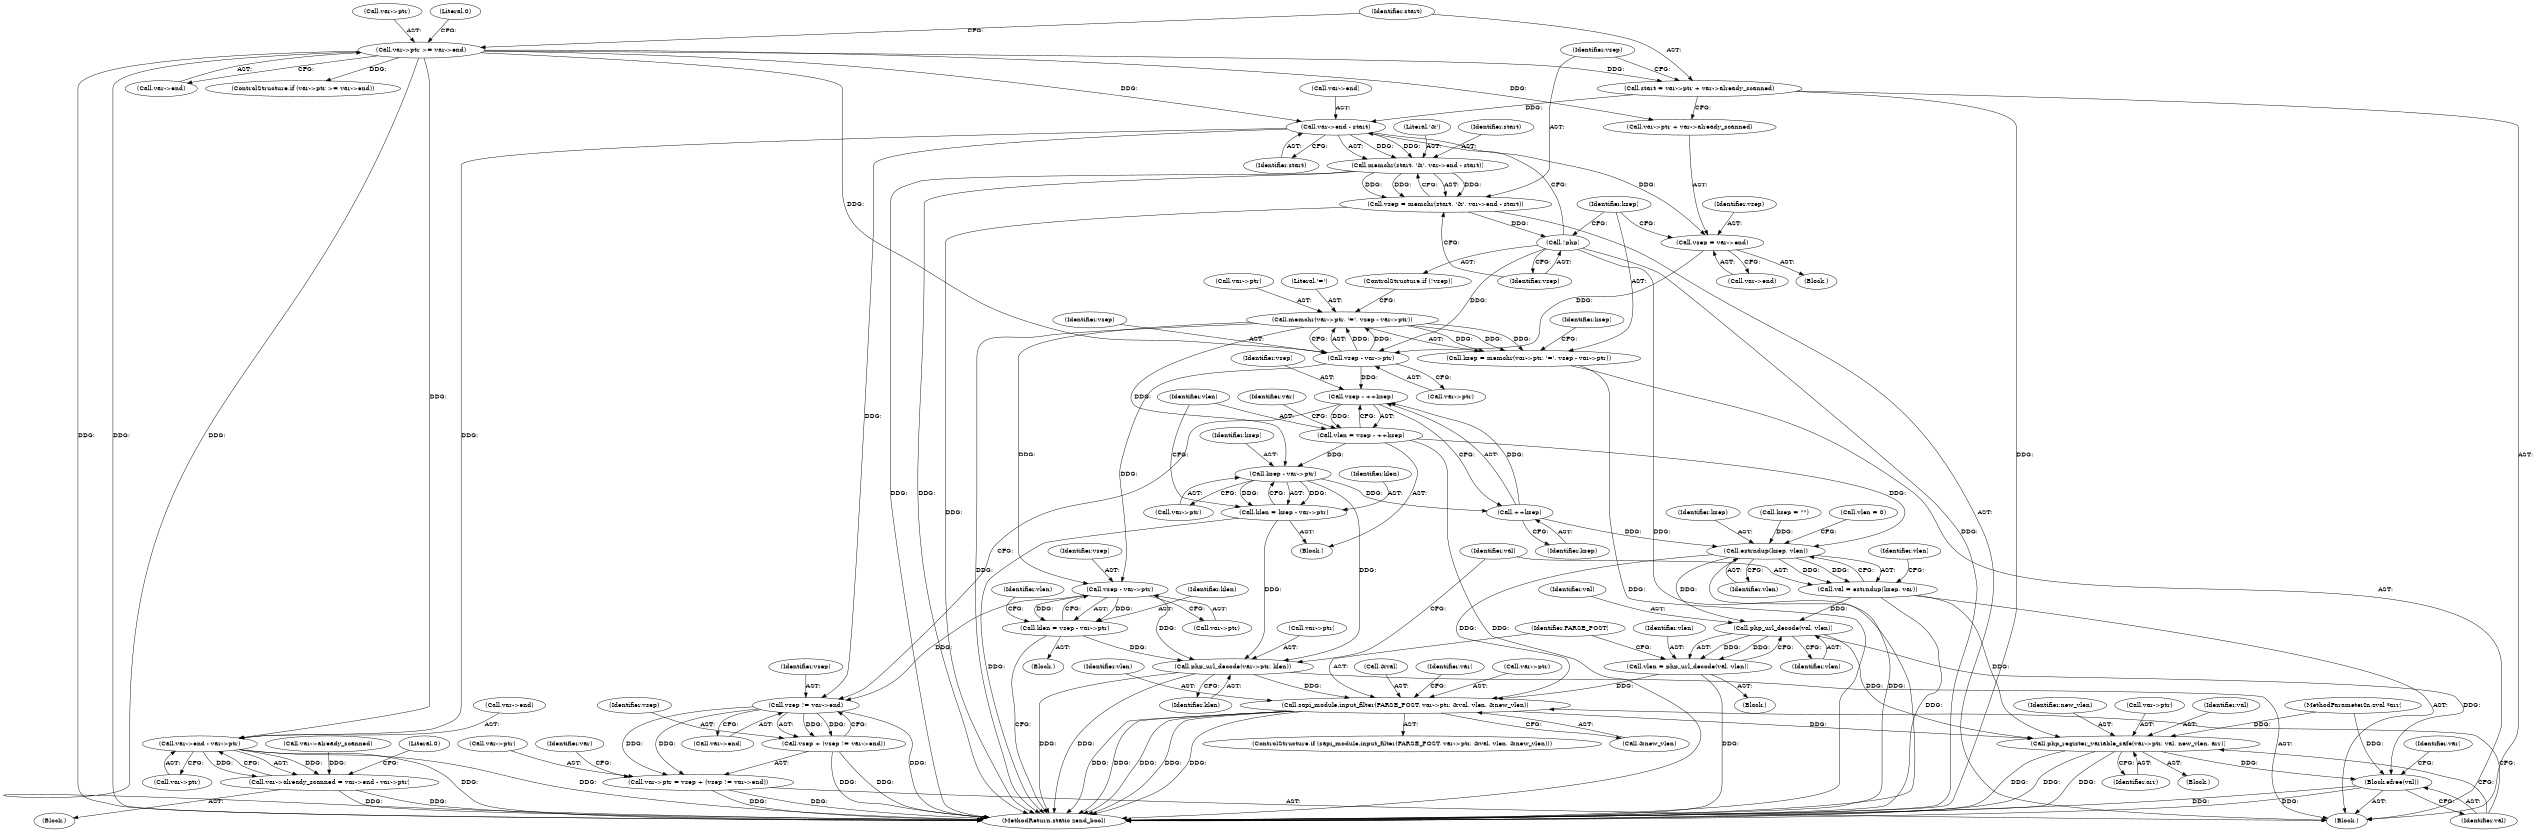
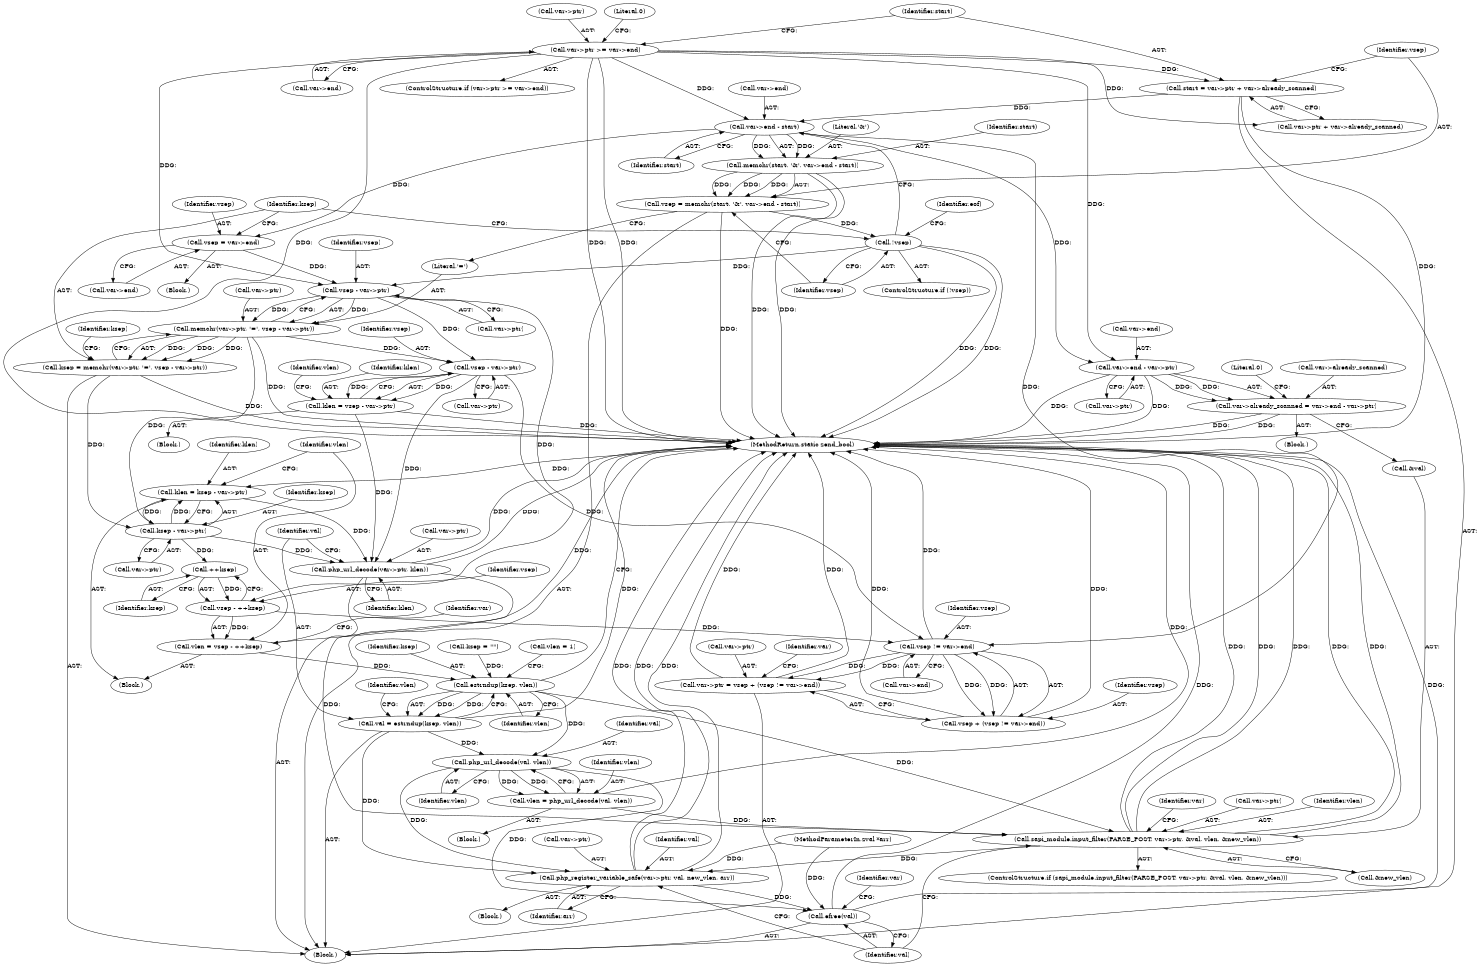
(379, 69) -> (552, 69)
(1693, 184) -> (1274, 113)
(1422, 189) -> (569, 234)
none -> (959, 204)
(1563, 243) -> (893, 243)
(1377, 299) -> (132, 339)
(1360, 418) -> none
(1324, 454) -> (88, 458)
(1863, 513) -> (553, 647)
(1627, 536) -> none
(1006, 551) -> (712, 628)
(996, 574) -> (494, 469)
(1868, 590) -> (410, 724)
(1570, 628) -> none
(1898, 686) -> (625, 570)
(2060, 705) -> none
none -> (875, 706)
(860, 725) -> (1022, 685)
(1024, 725) -> (590, 426)
(339, 763) -> (1331, 387)
(246, 767) -> (1352, 437)
(2392, 782) -> (833, 917)
